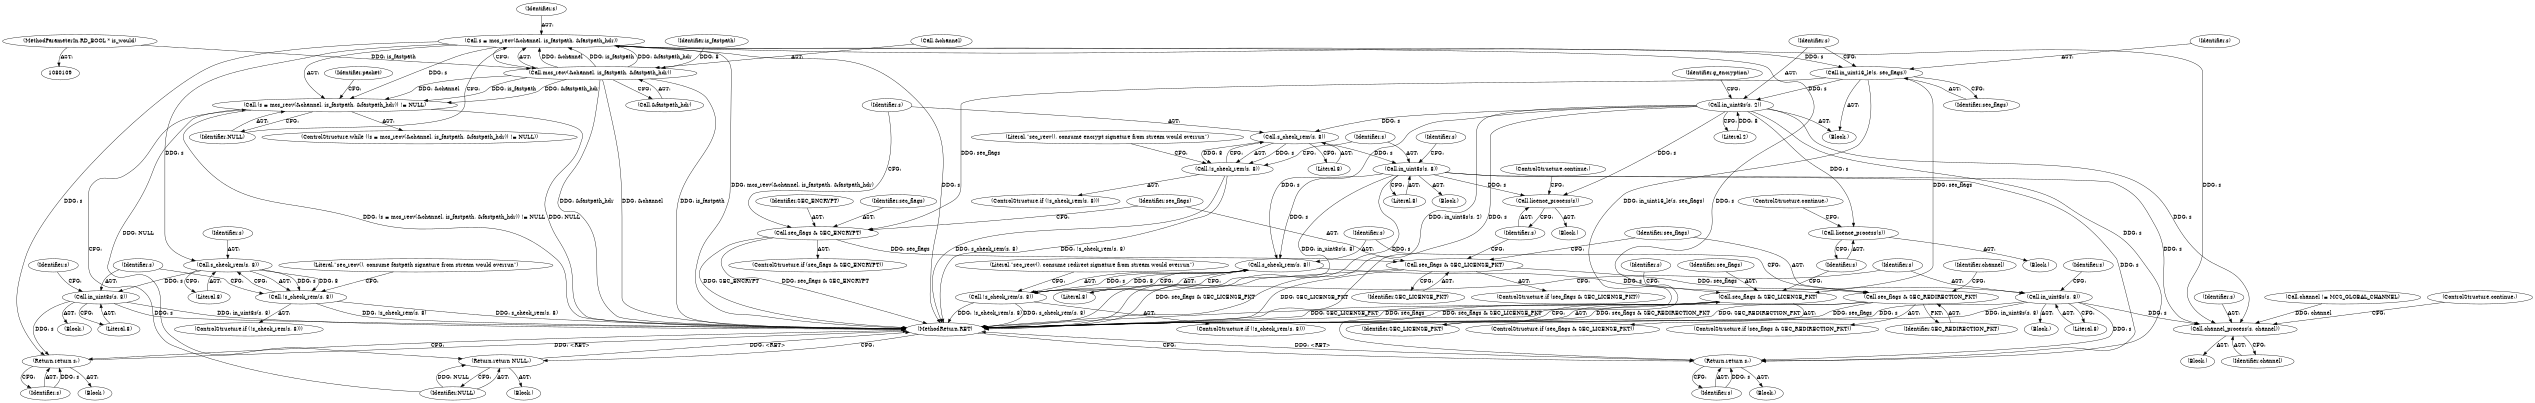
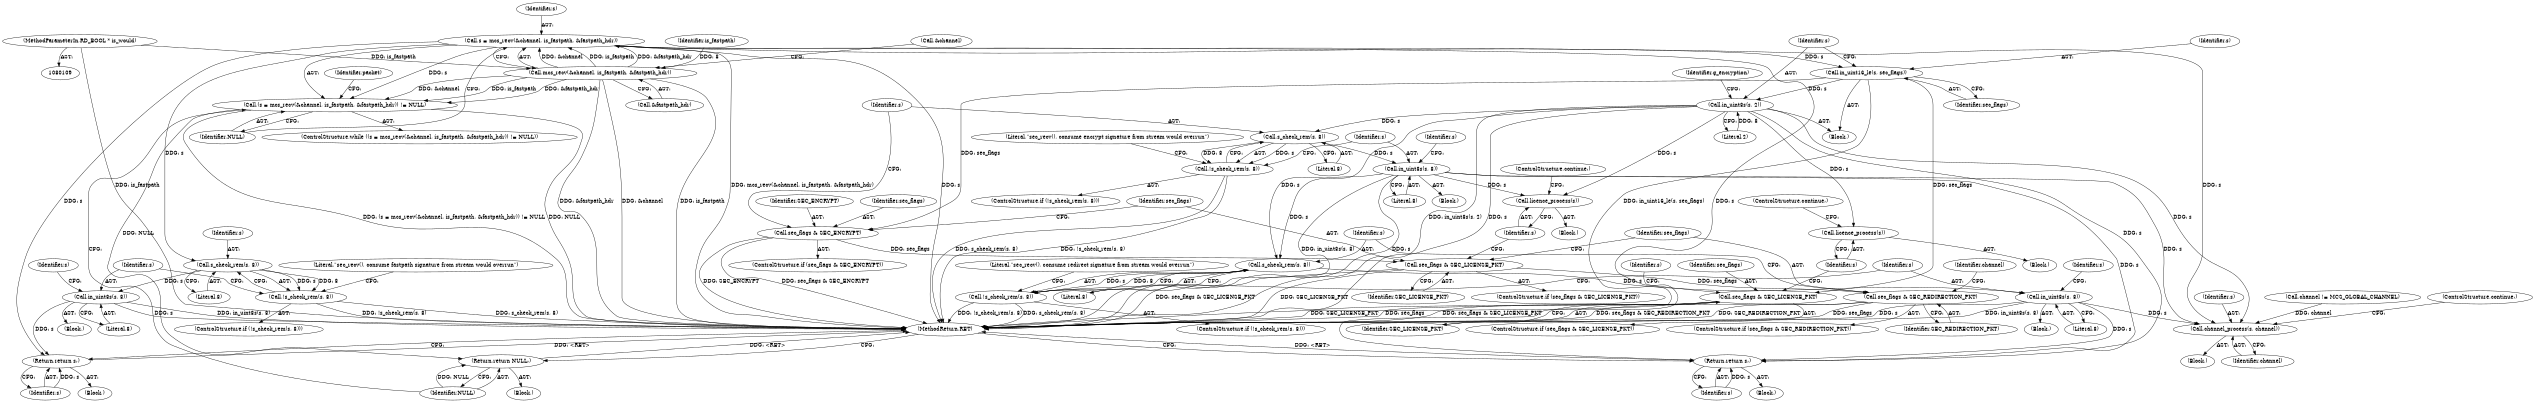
(798, 57) -> (798, 57)
(1938, 313) -> (1938, 313)
none -> (352, 317)
